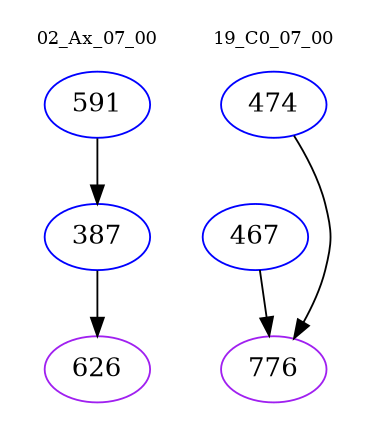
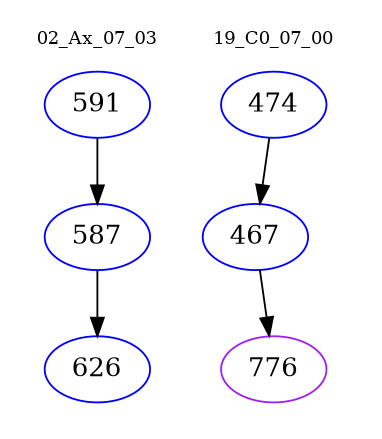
(97, 40) -> (97, 40)
(330, 228) -> (266, 161)
(97, 237) -> (97, 237)
(97, 369) -> (97, 369)
